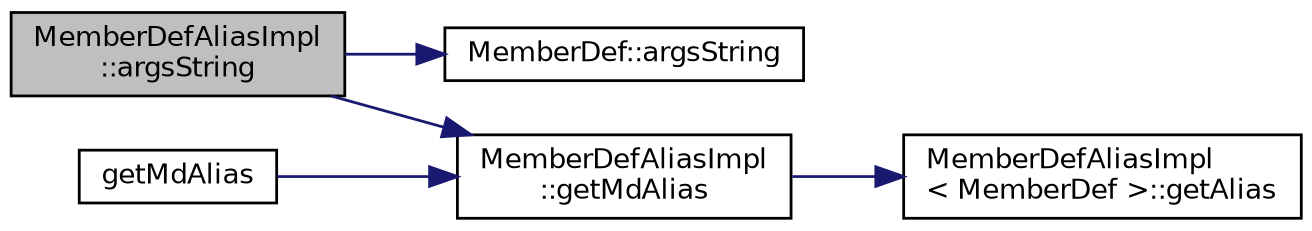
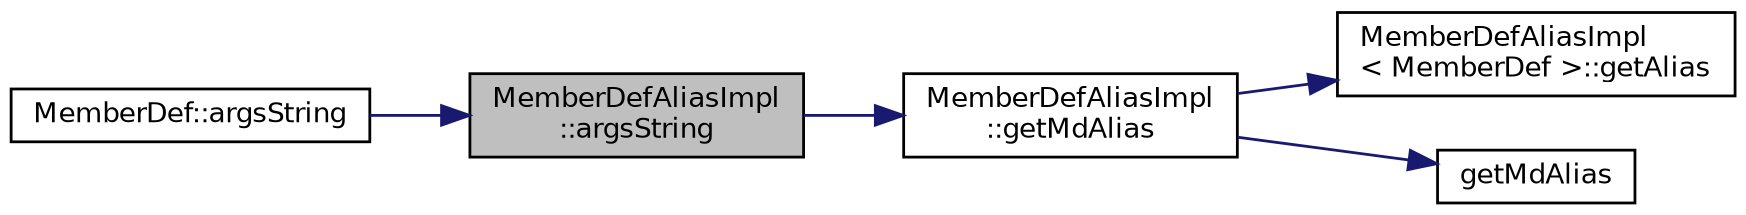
(381, 54) -> (405, 115)
(353, 177) -> (1323, 149)
